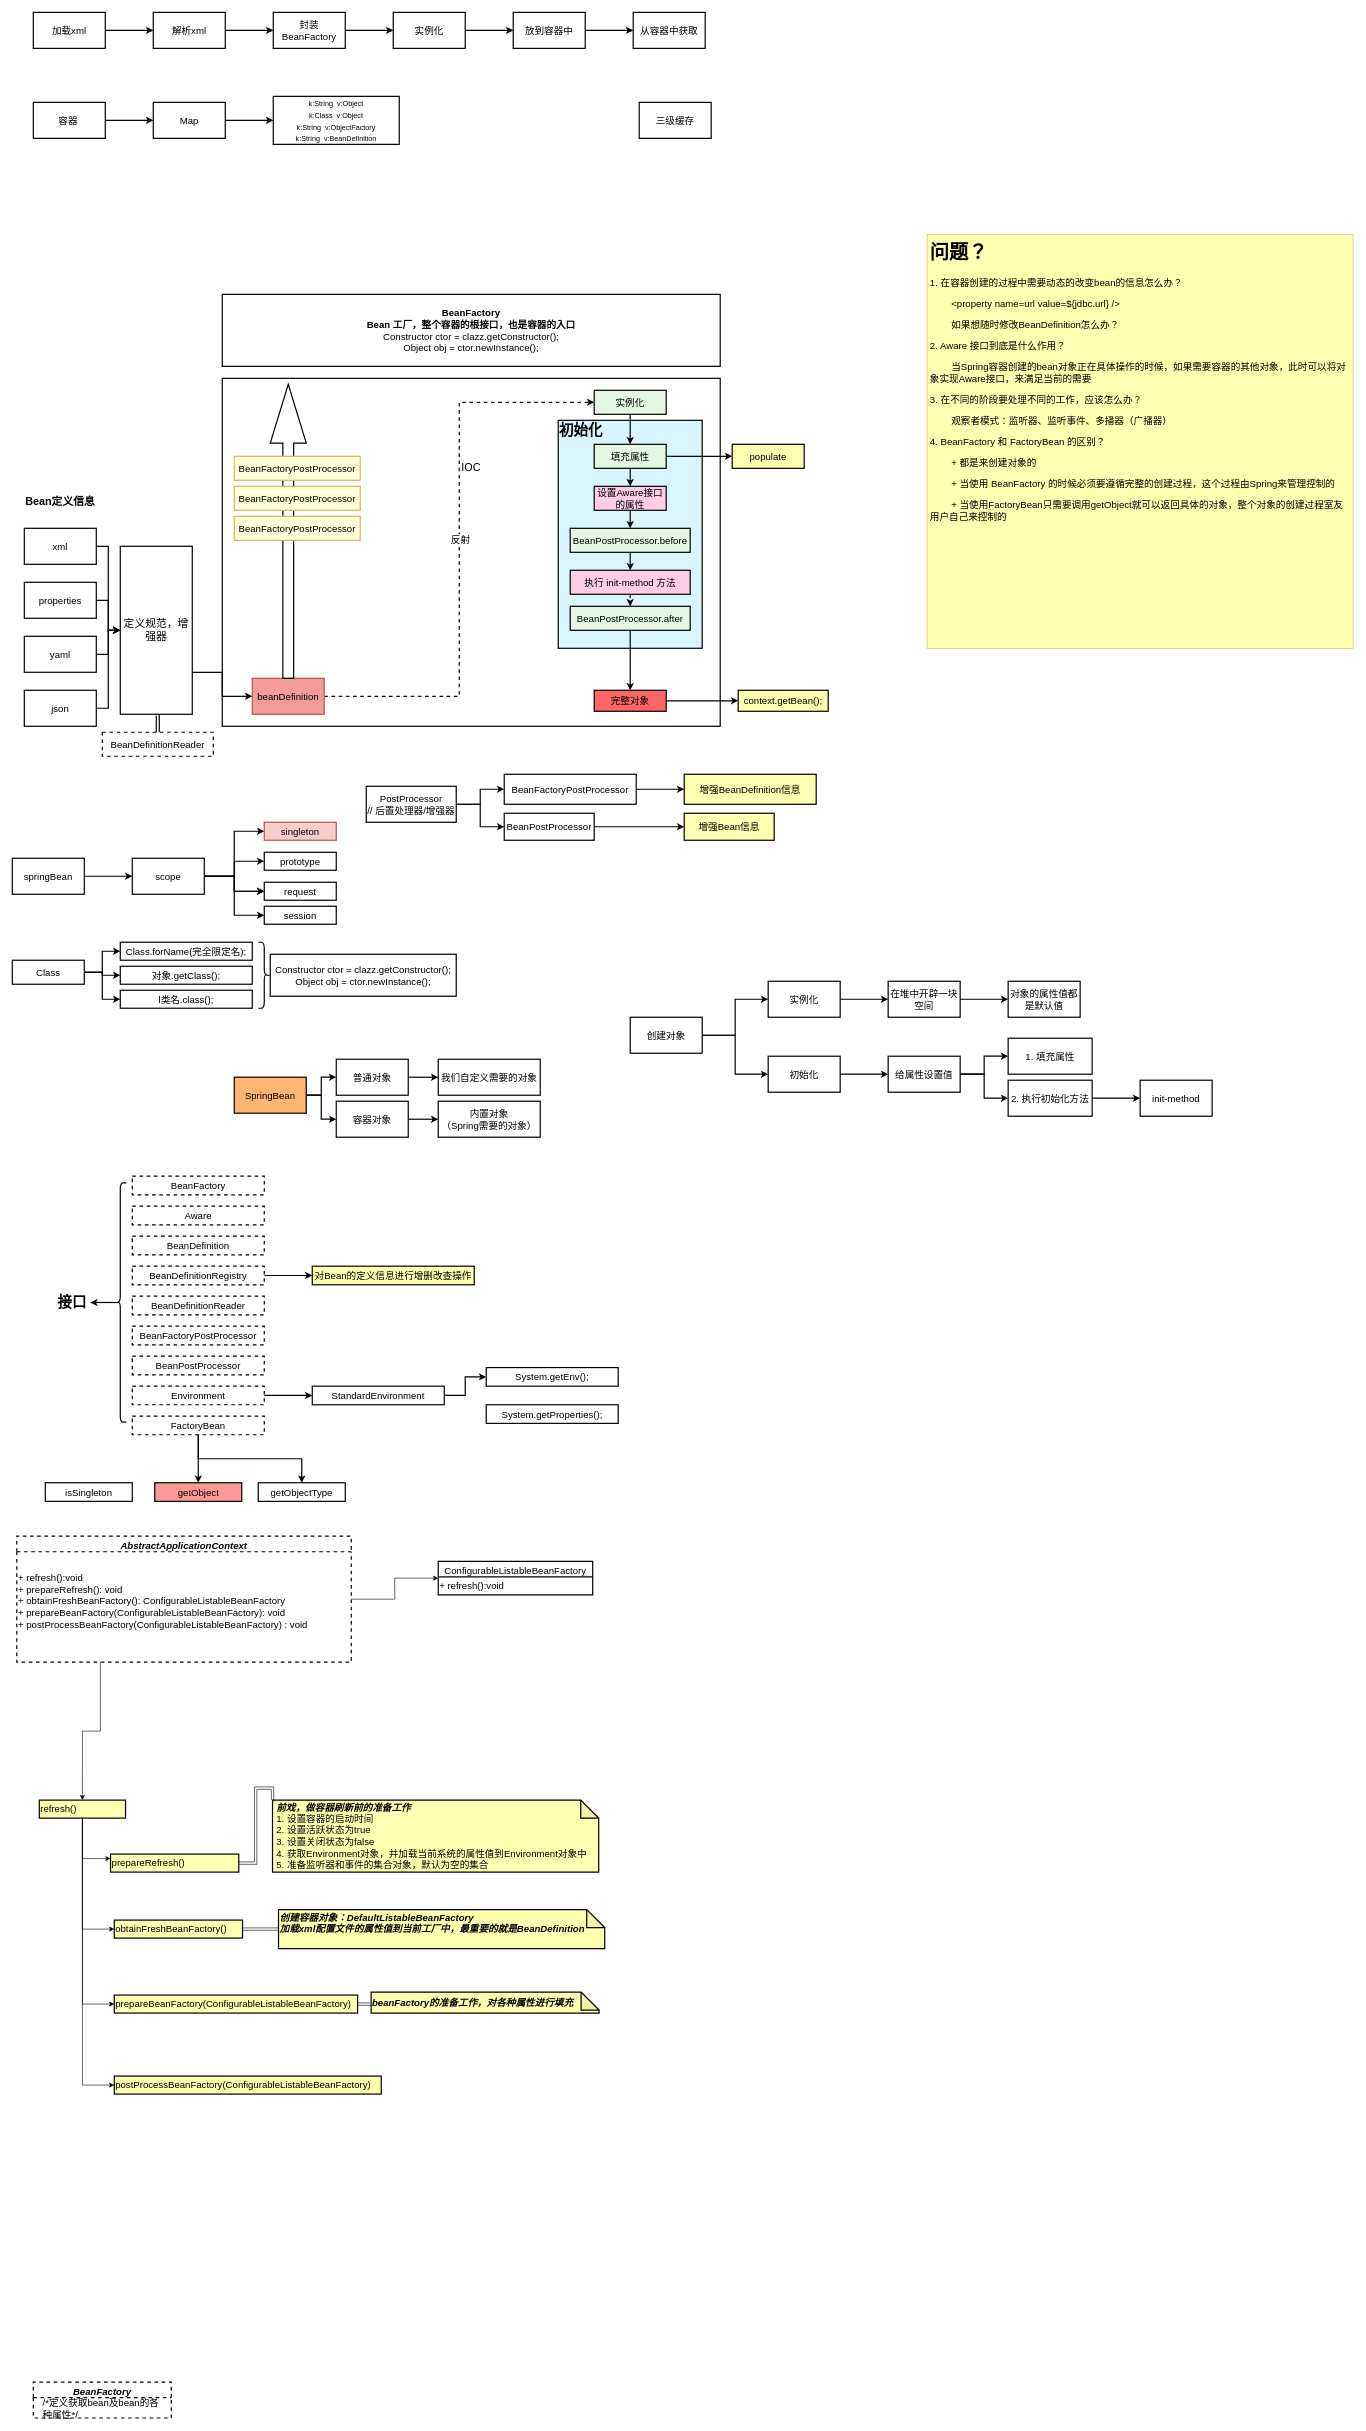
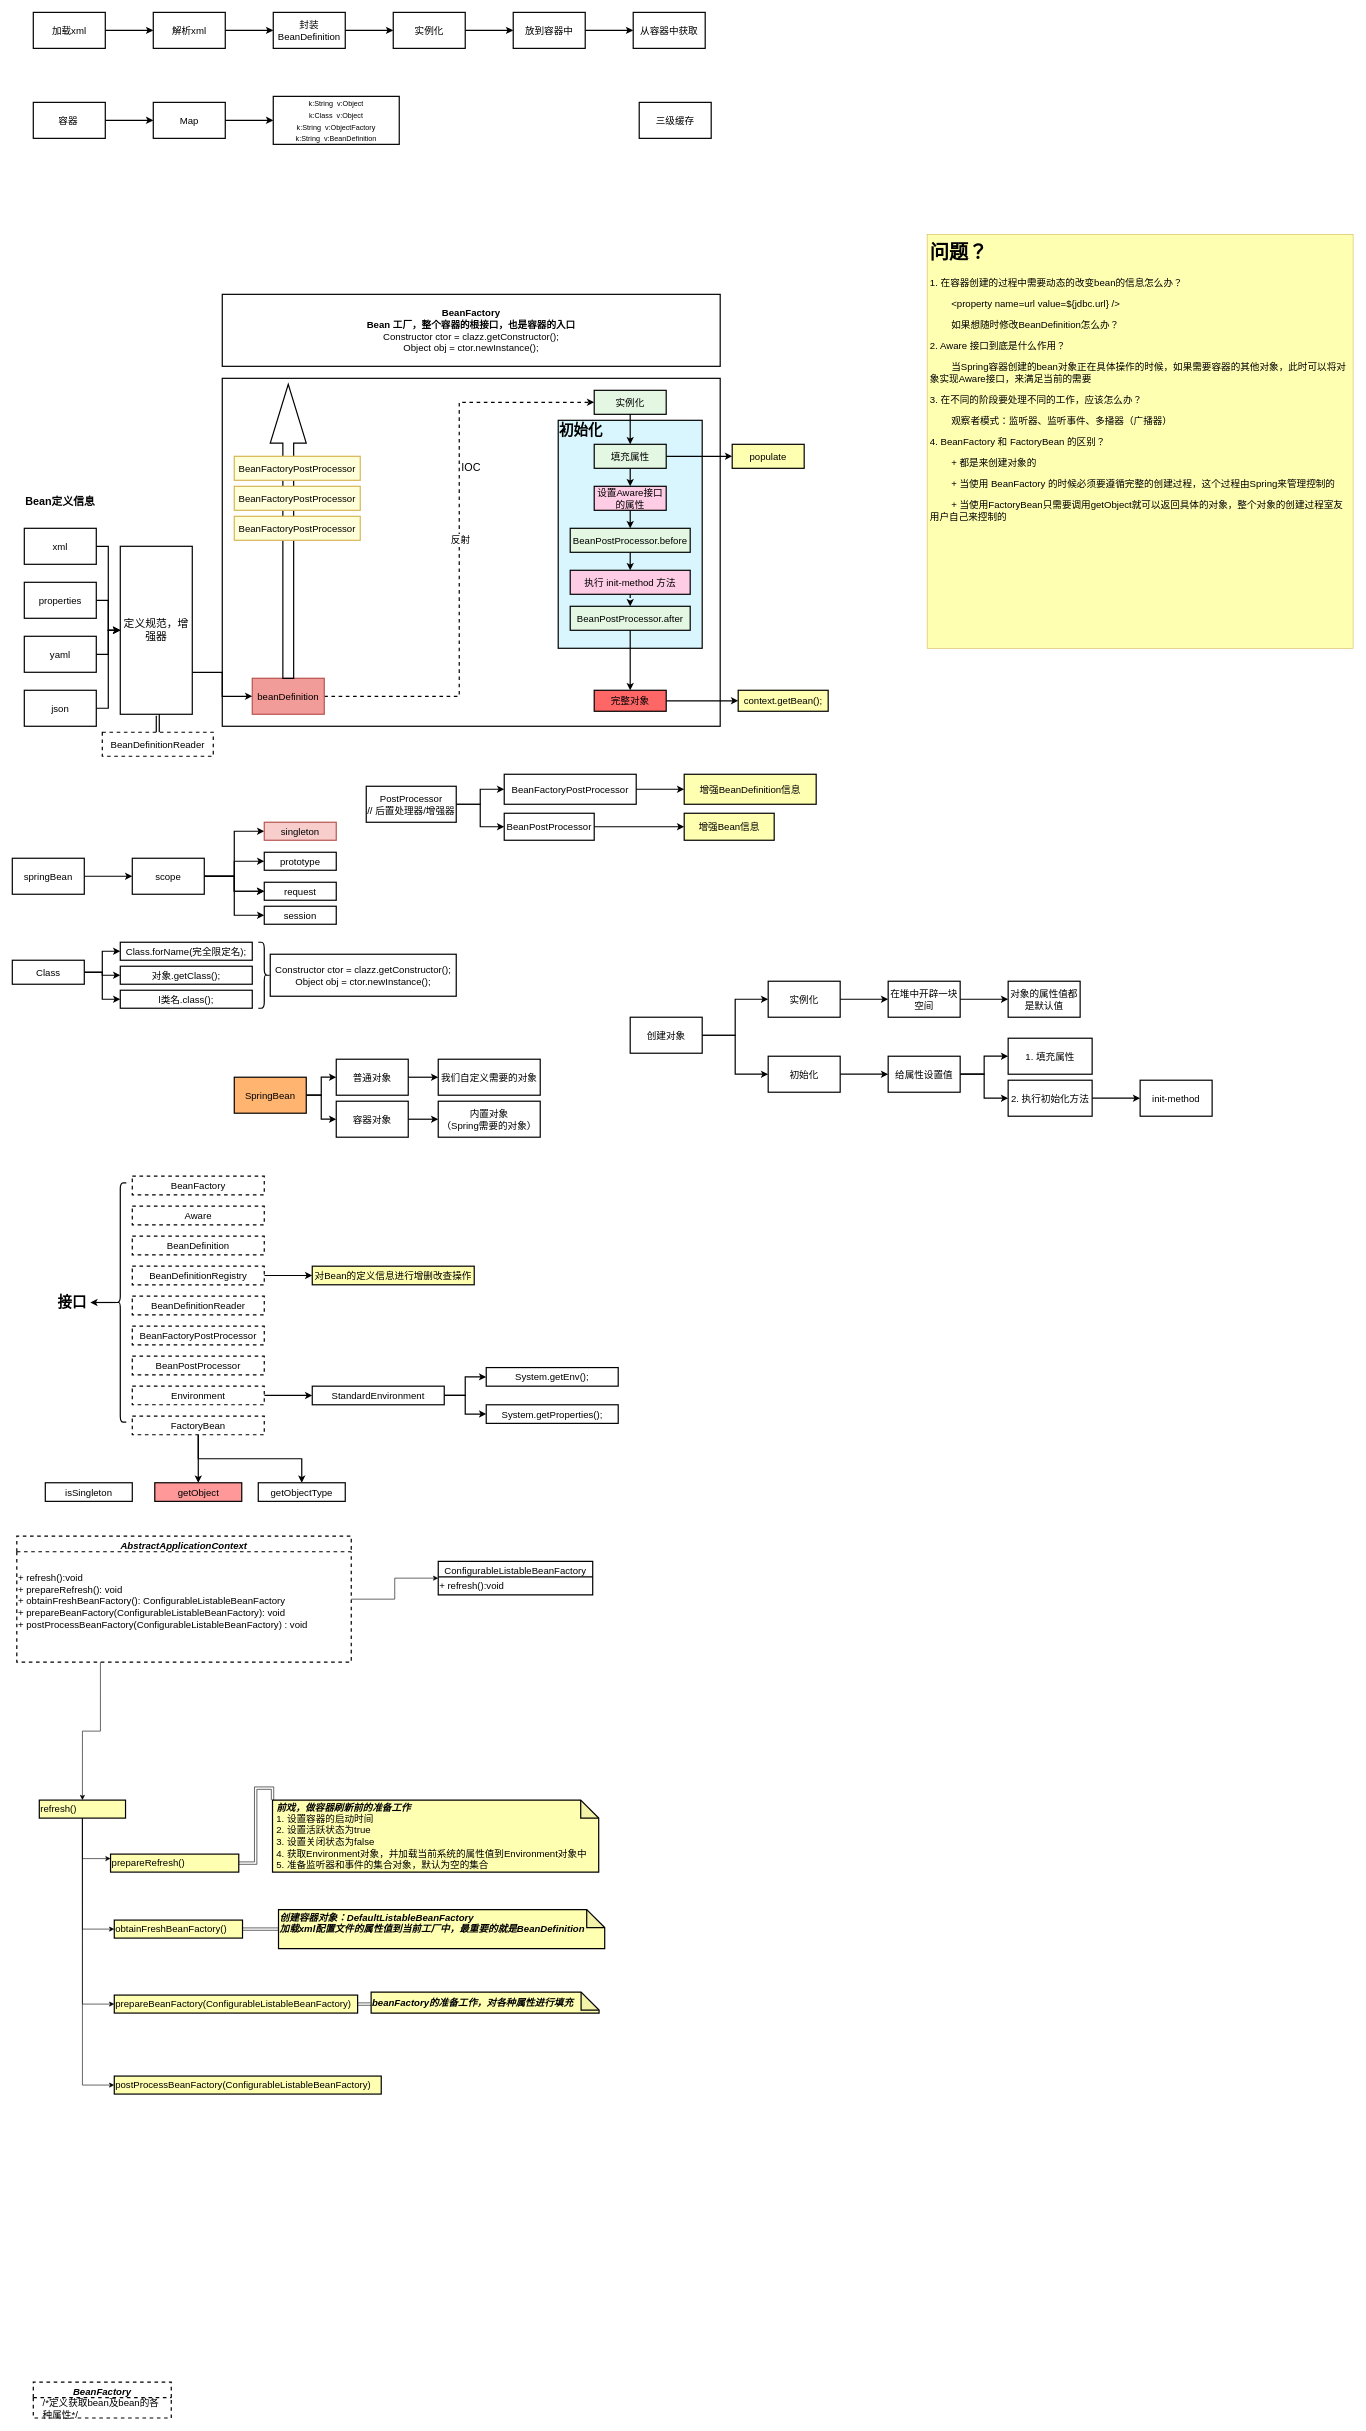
(309, 30) -> (309, 30)
none -> (465, 1413)
